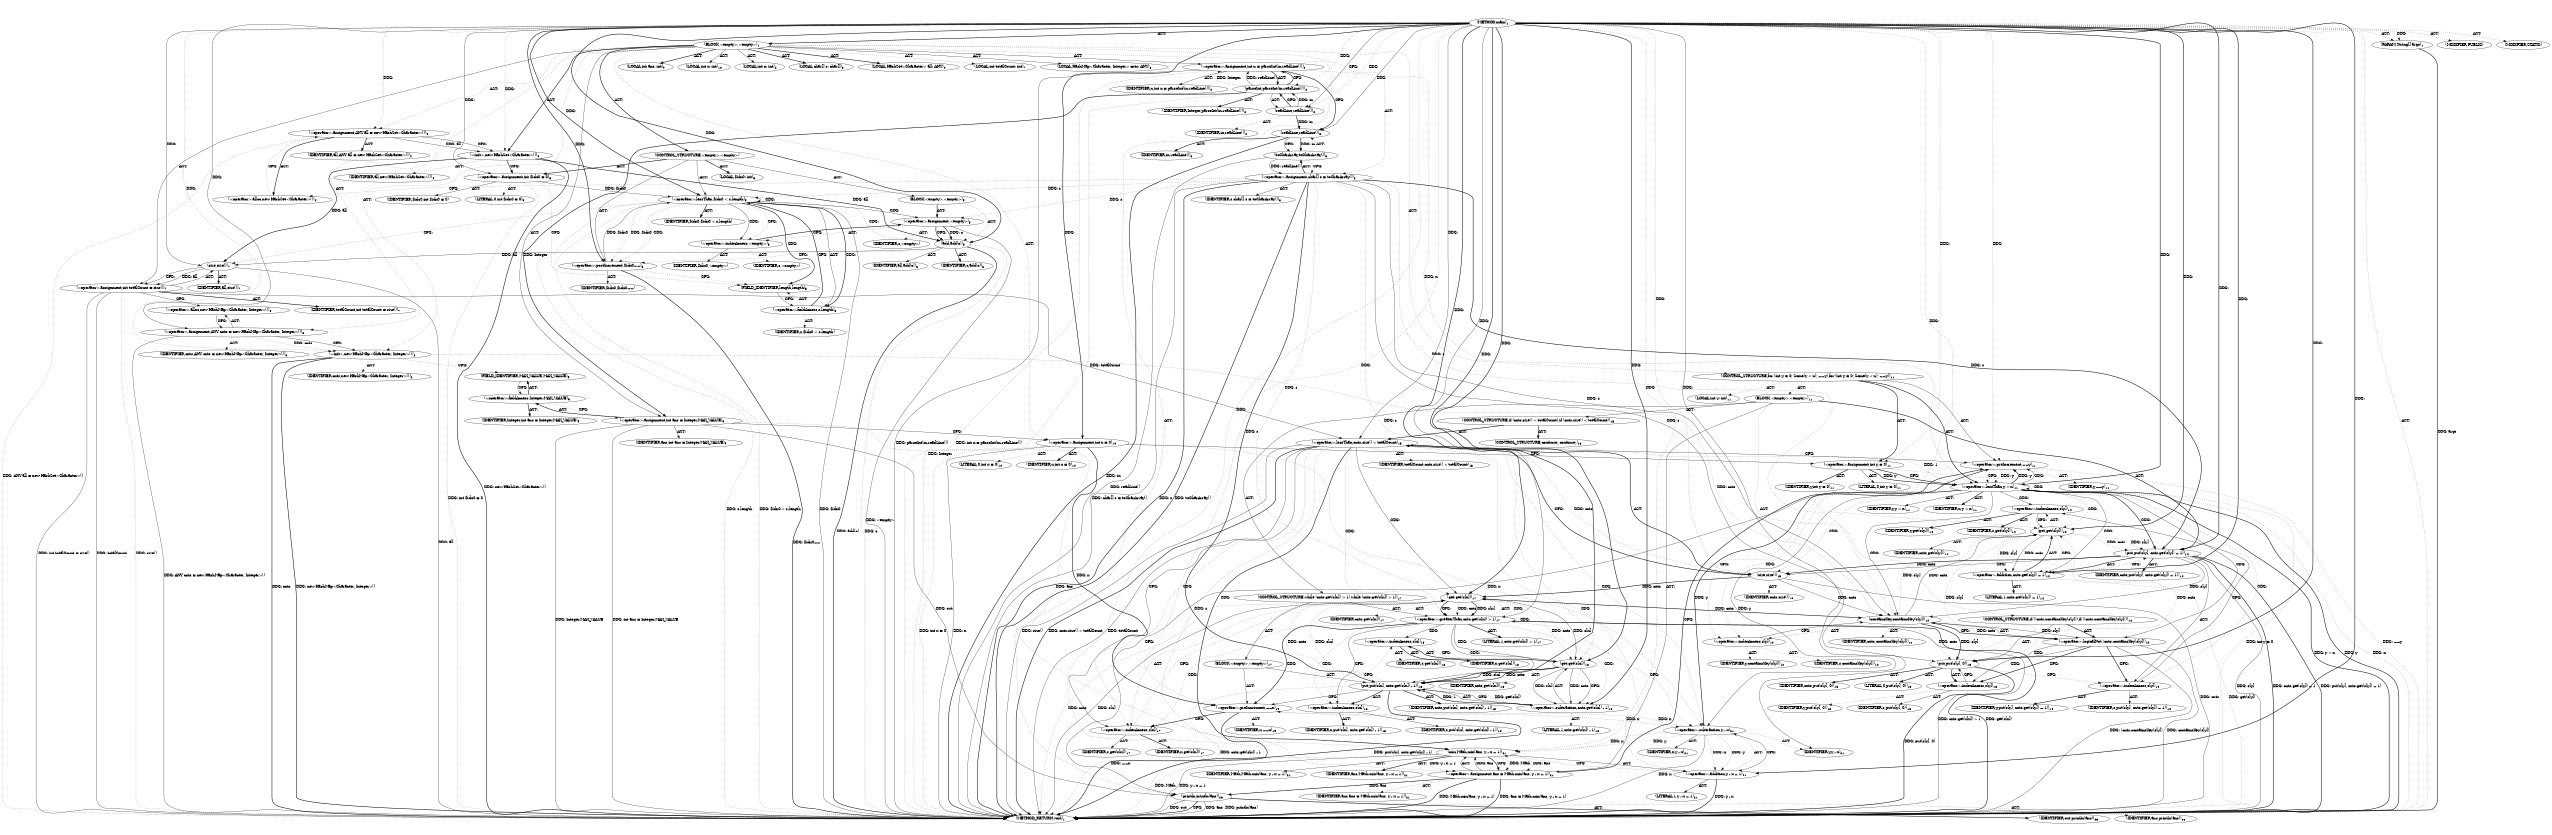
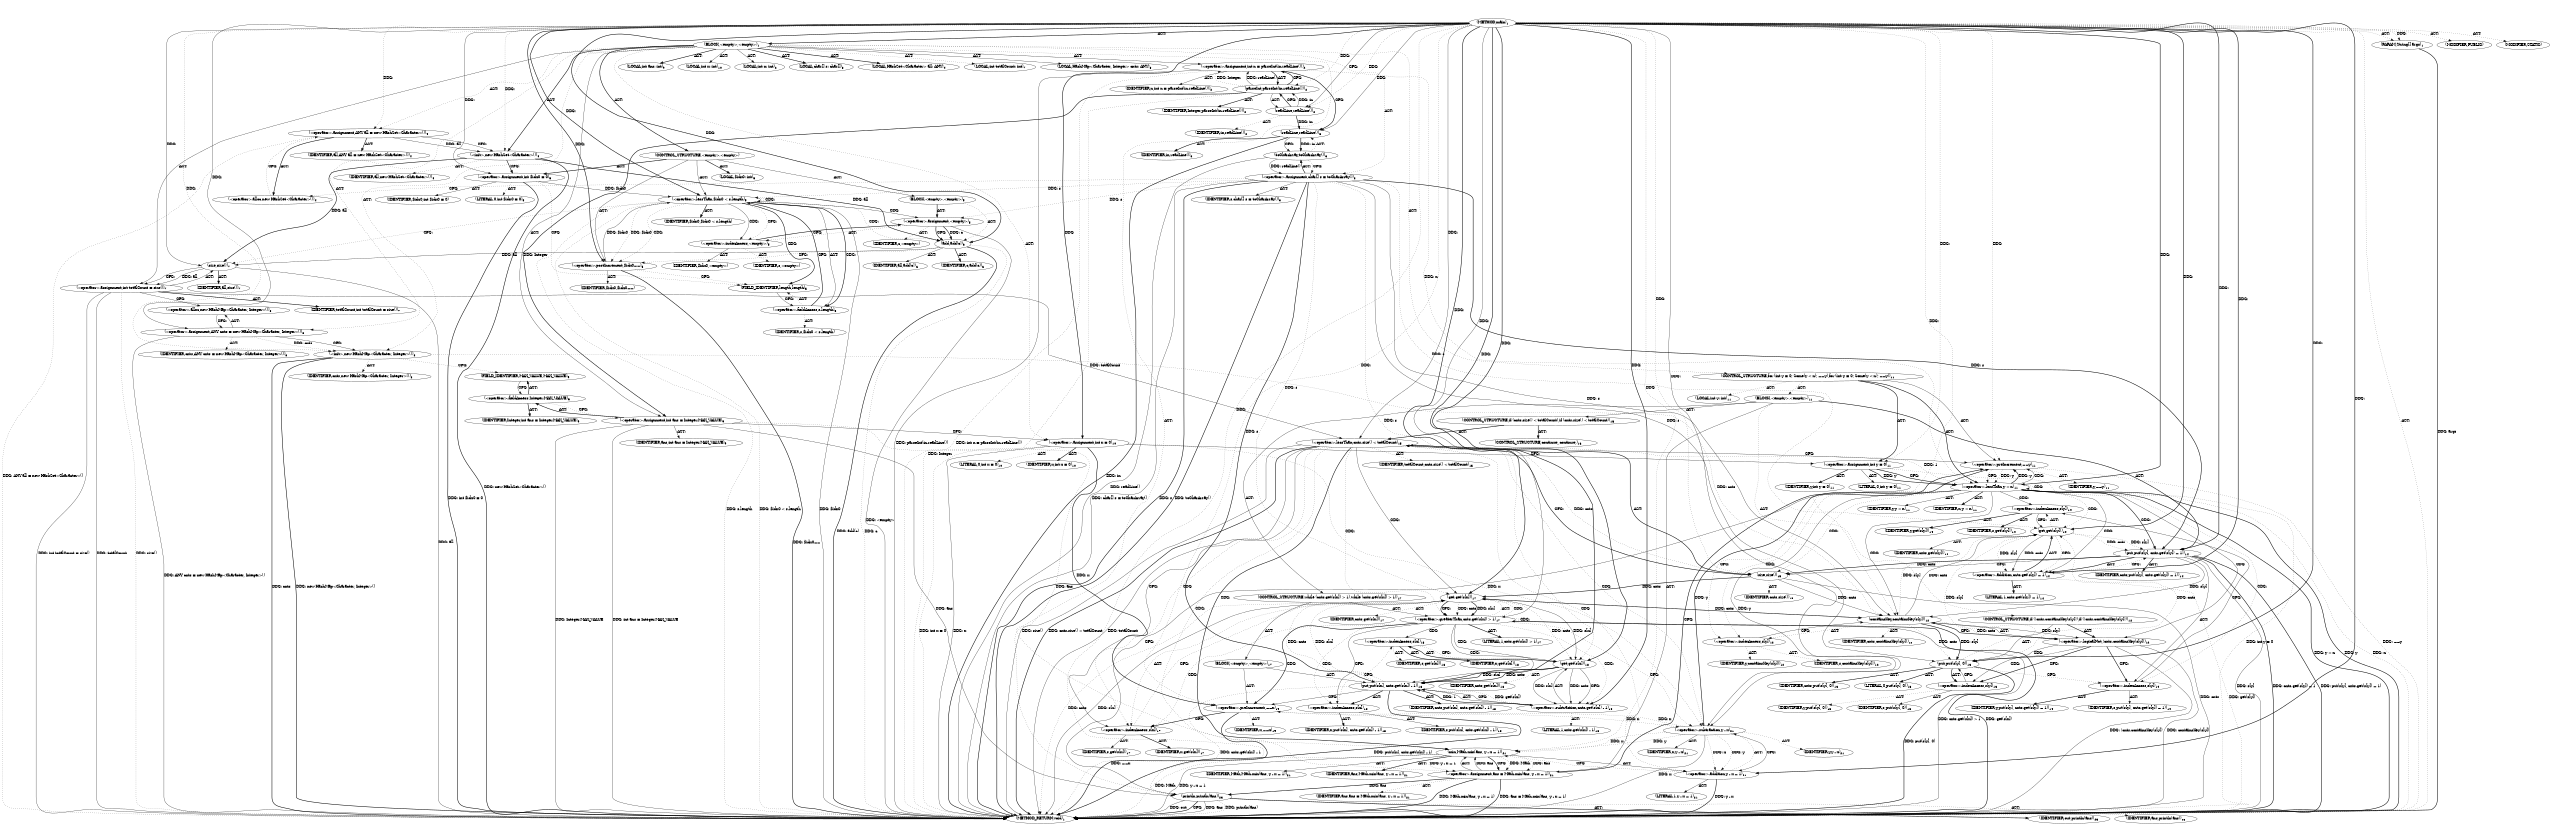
(1716, 443) -> (1709, 496)
(944, 609) -> (944, 609)
(1201, 609) -> (1201, 609)
(458, 748) -> (458, 748)
